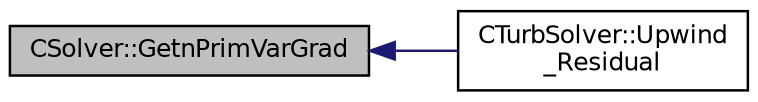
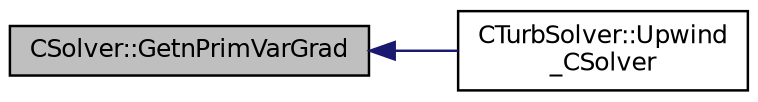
(603, 51) -> (603, 51)
